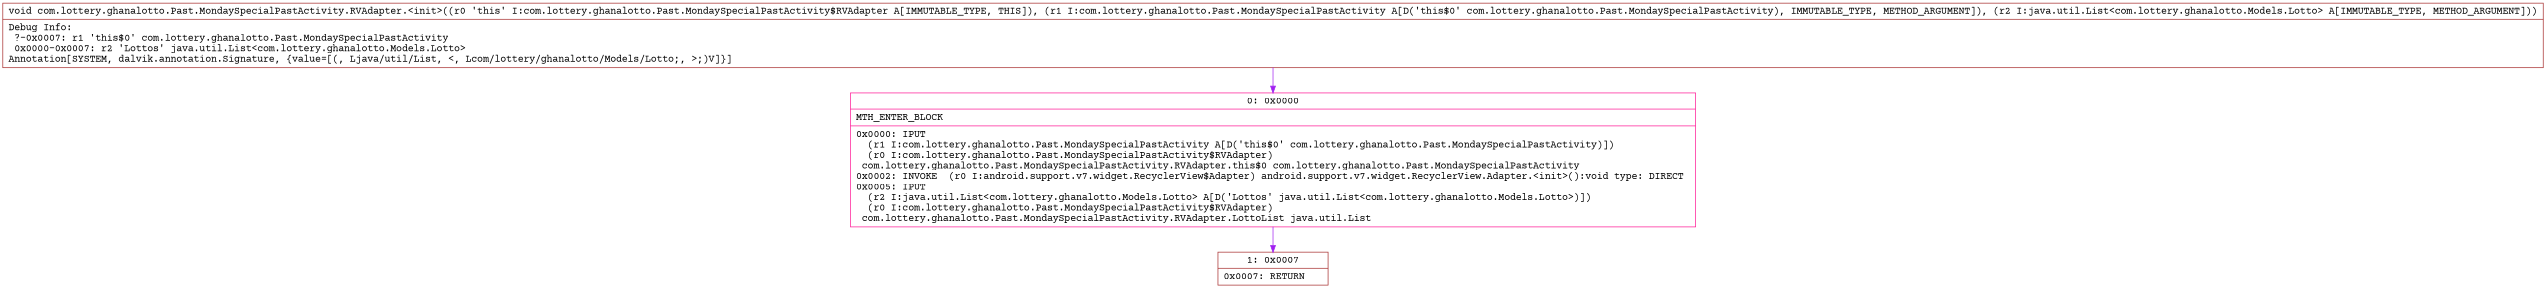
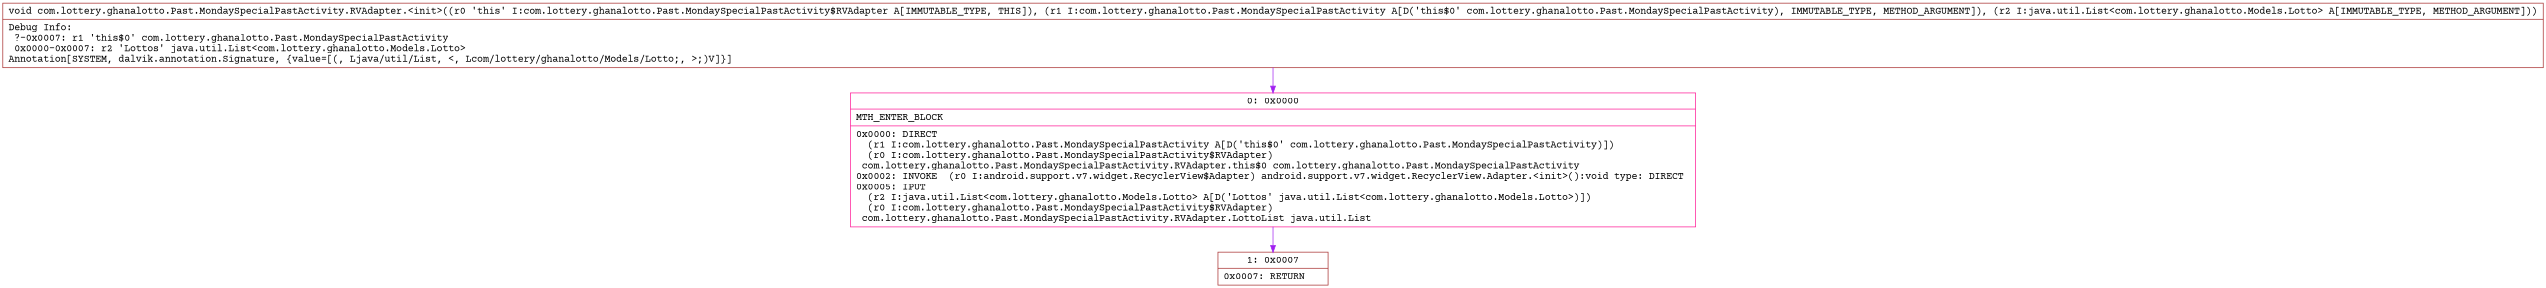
(897, 134) -> (903, 134)
